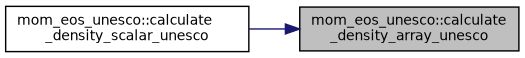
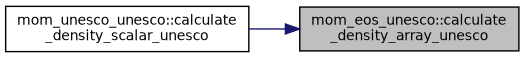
(127, 29) -> (127, 29)
